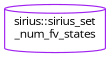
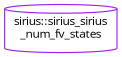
(55, 29) -> (61, 29)
